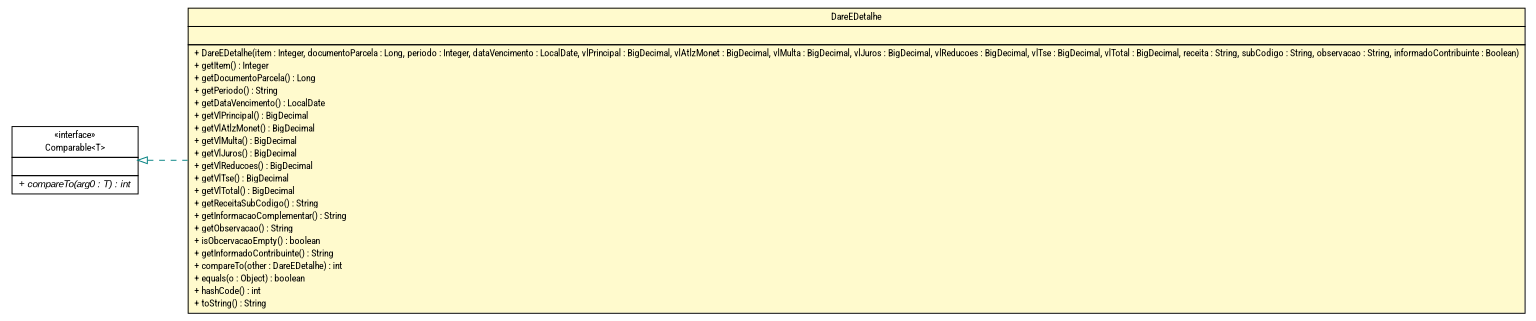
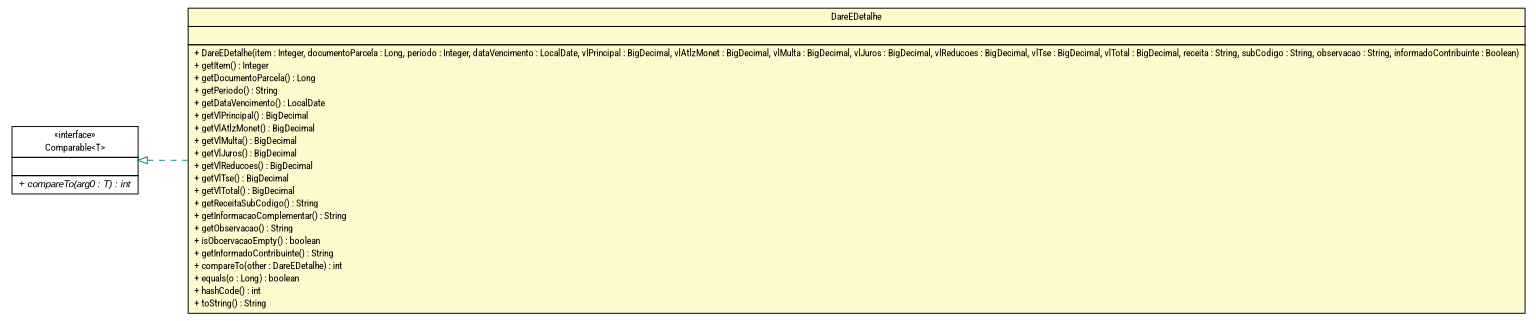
(250, 279) -> (247, 279)
